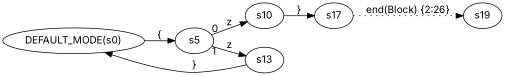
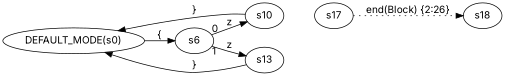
(296, 16) -> (185, 19)
(483, 16) -> (483, 16)
(194, 41) -> (194, 41)
